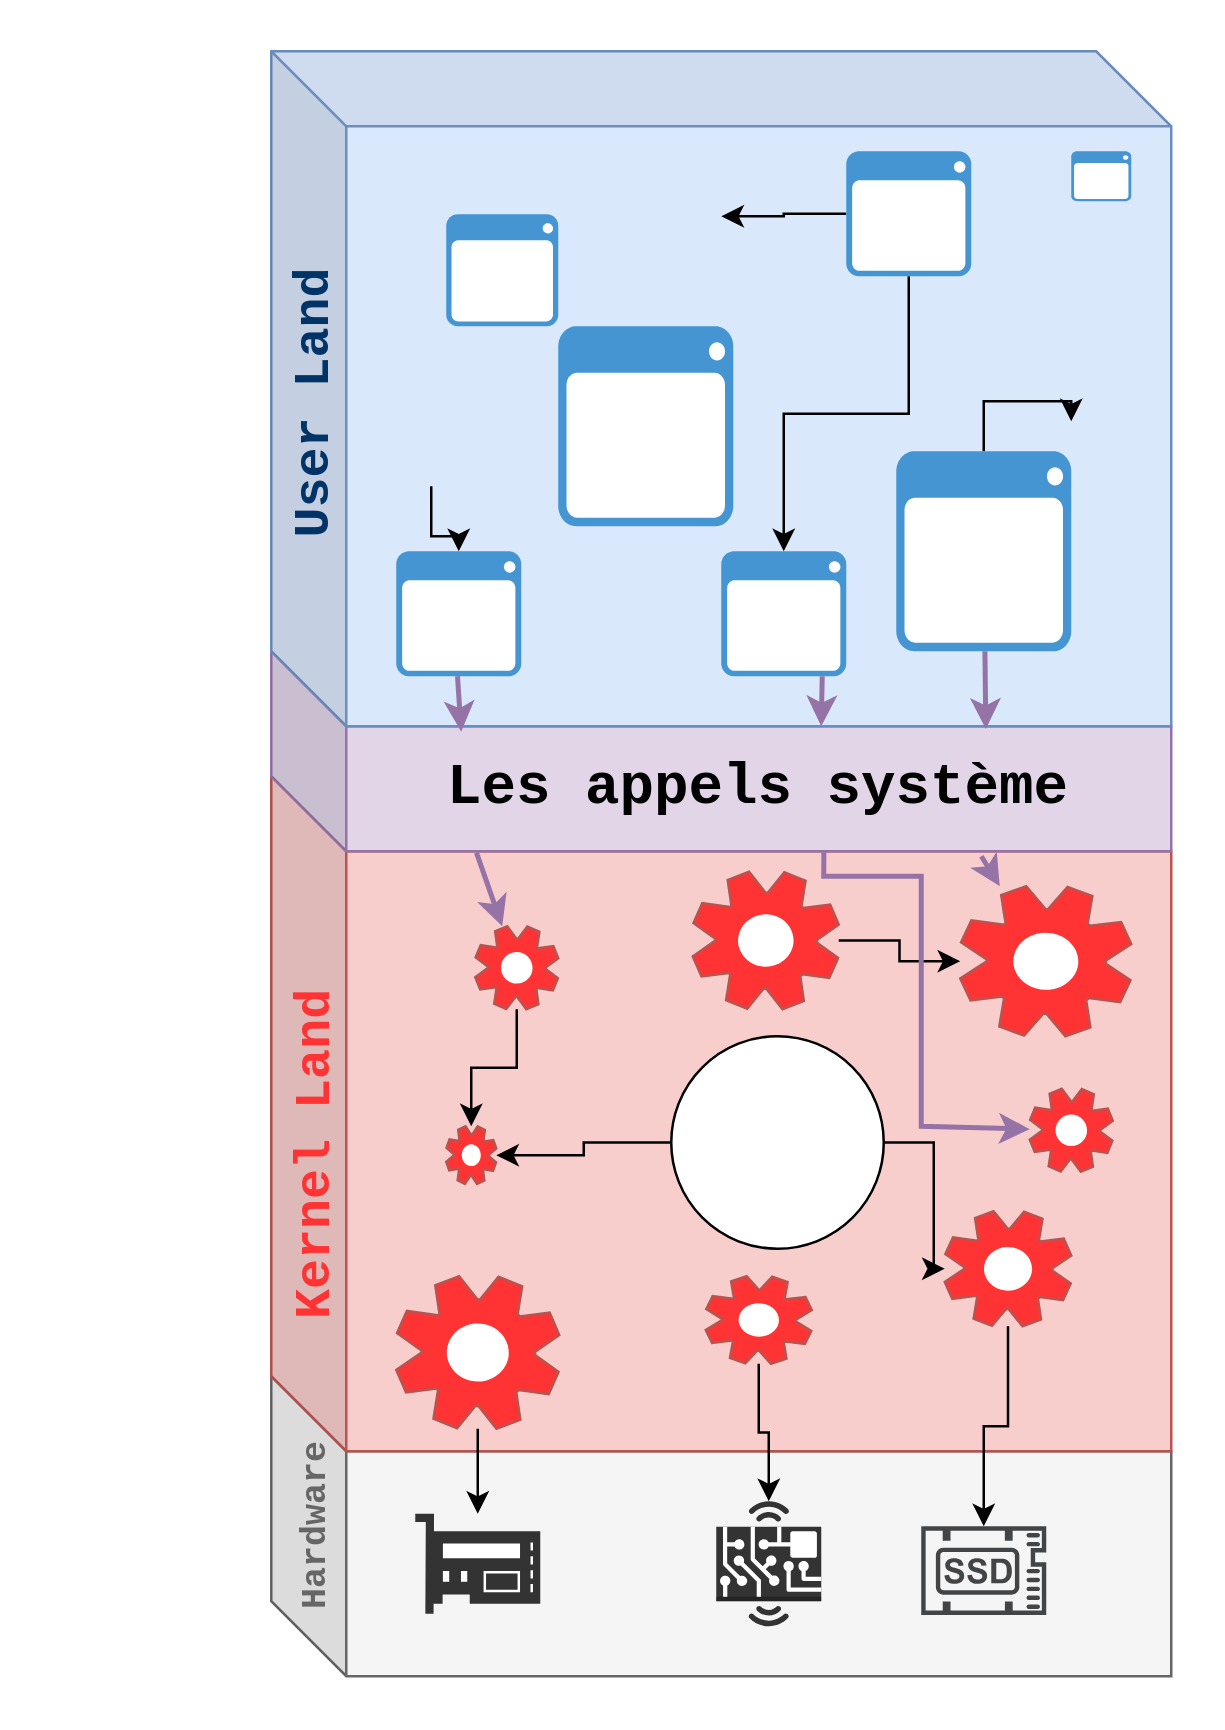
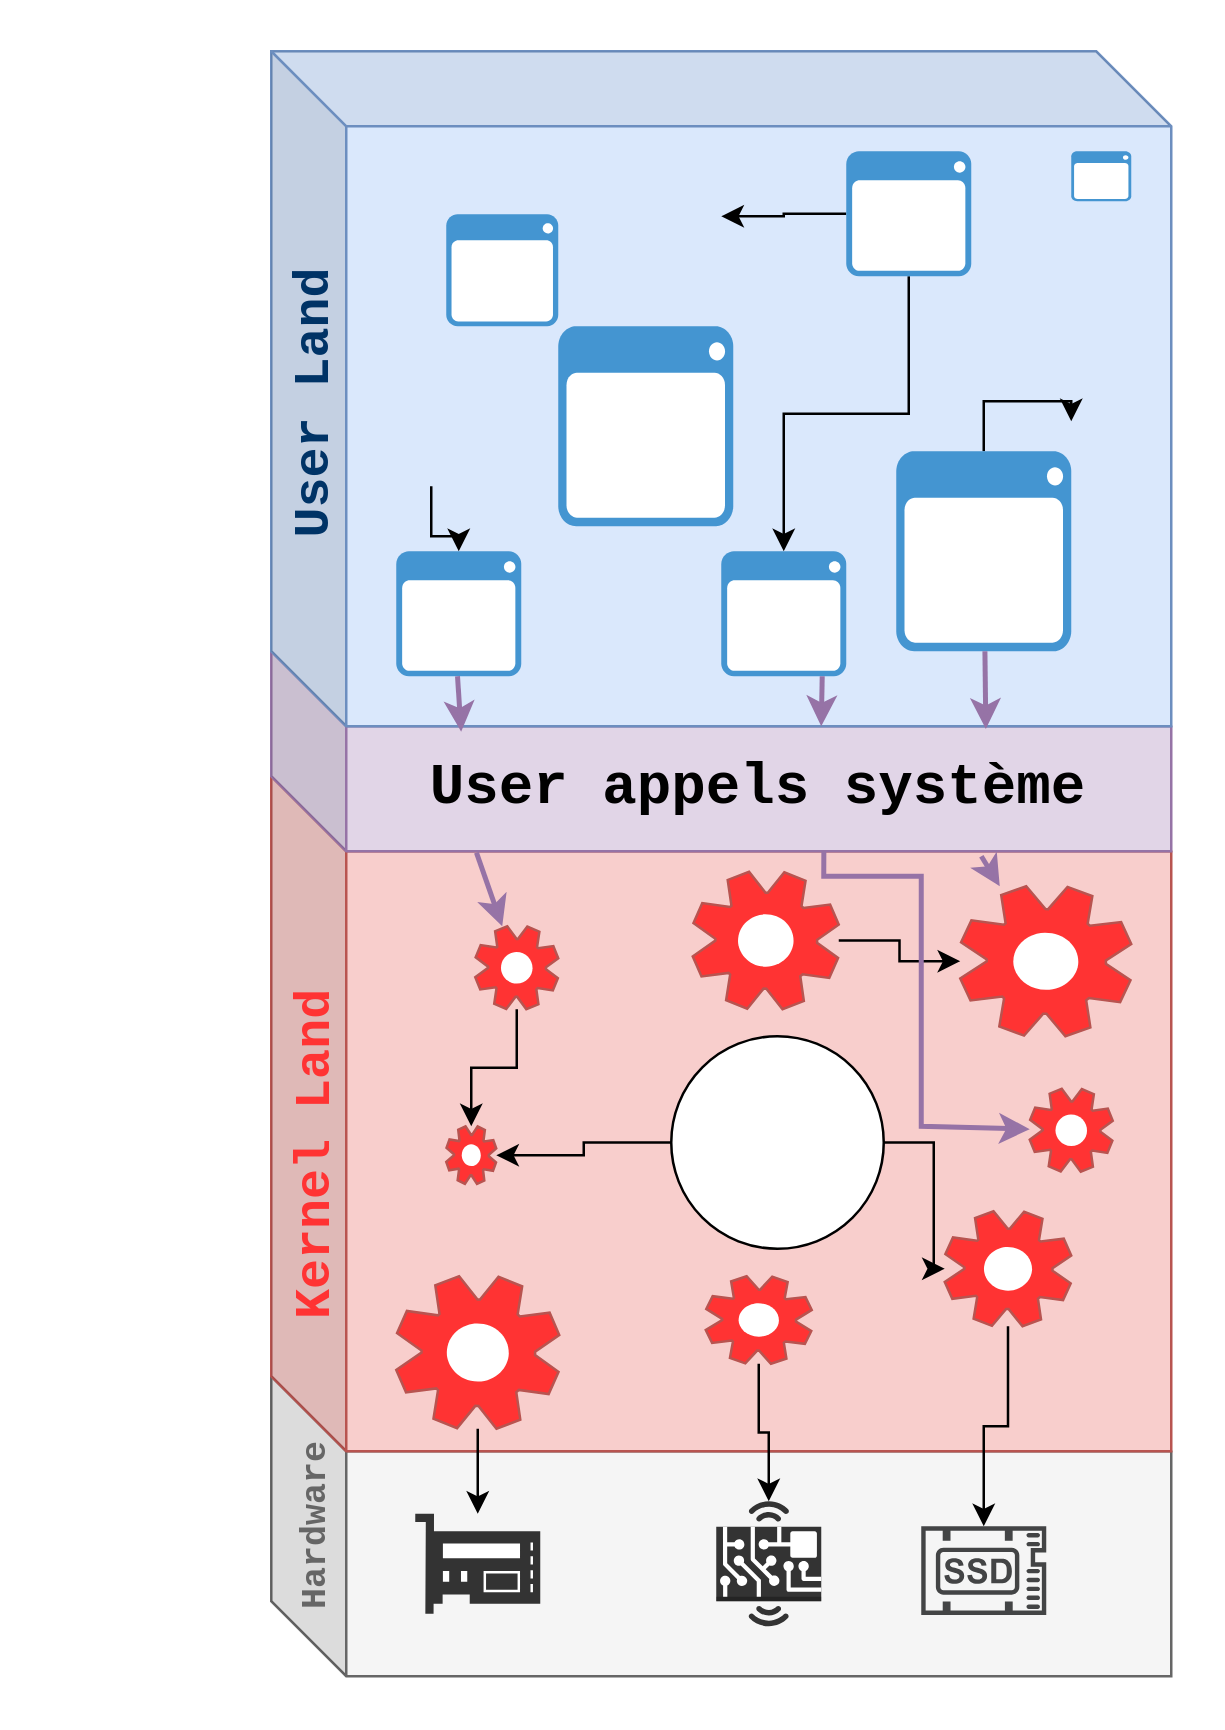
(759, 789) -> (759, 789)
